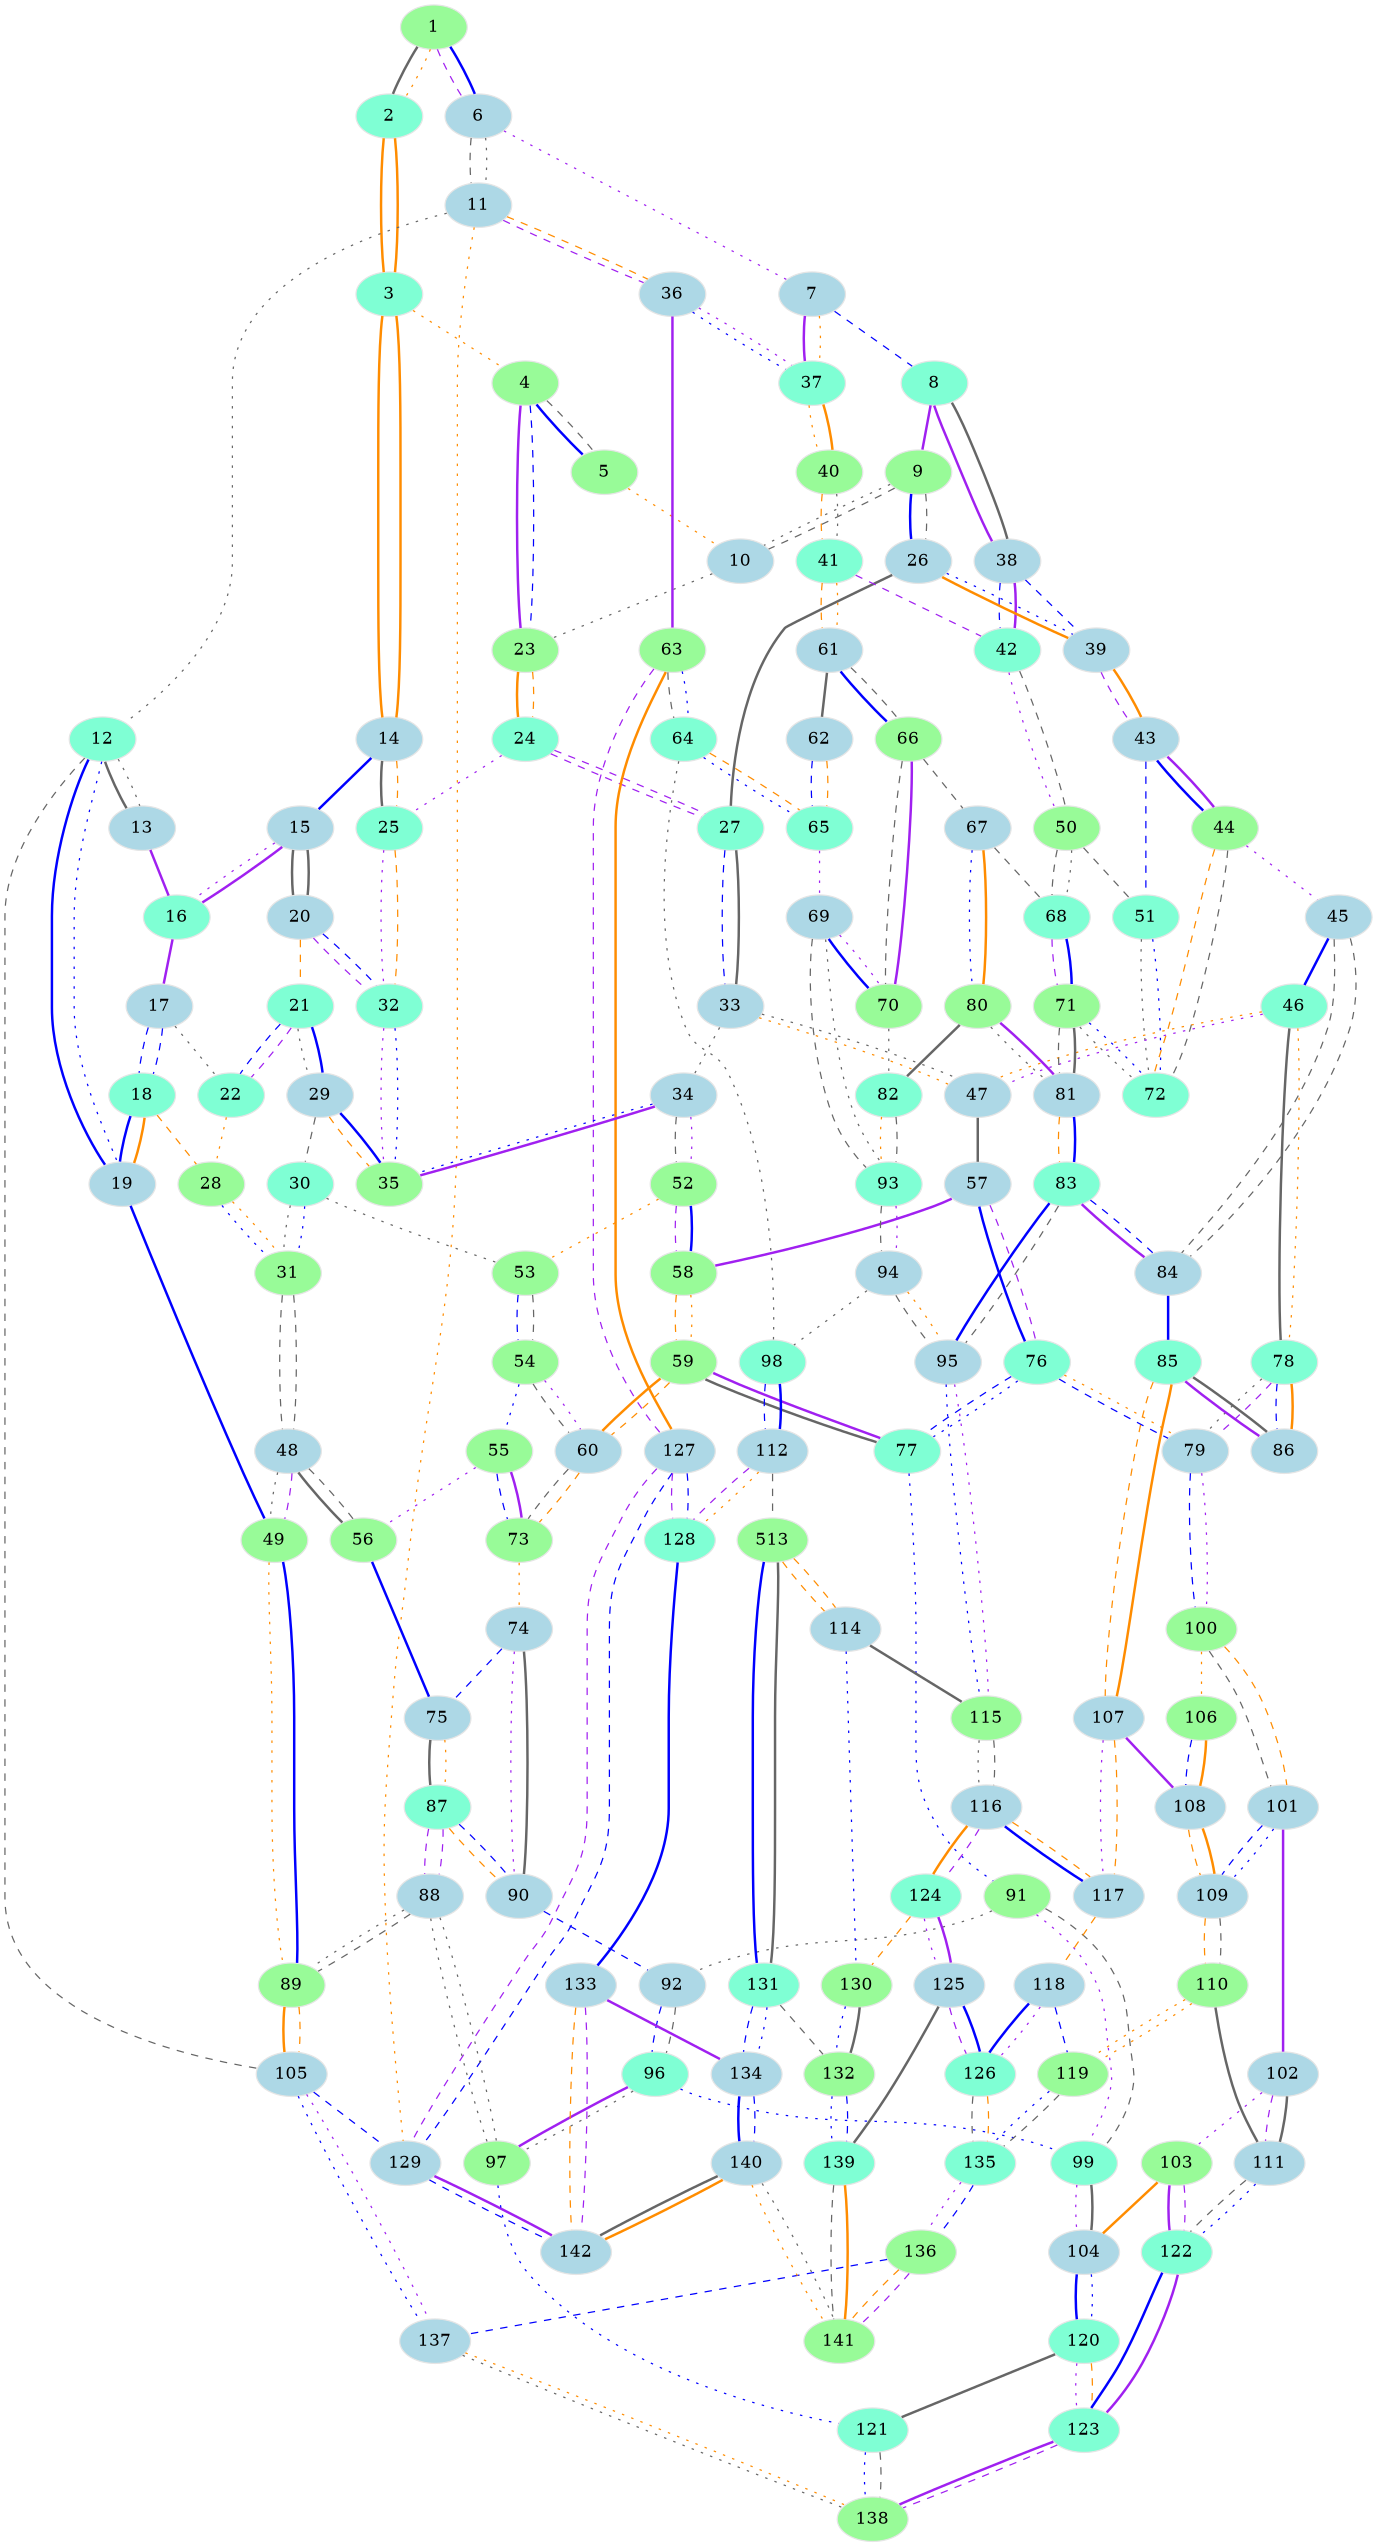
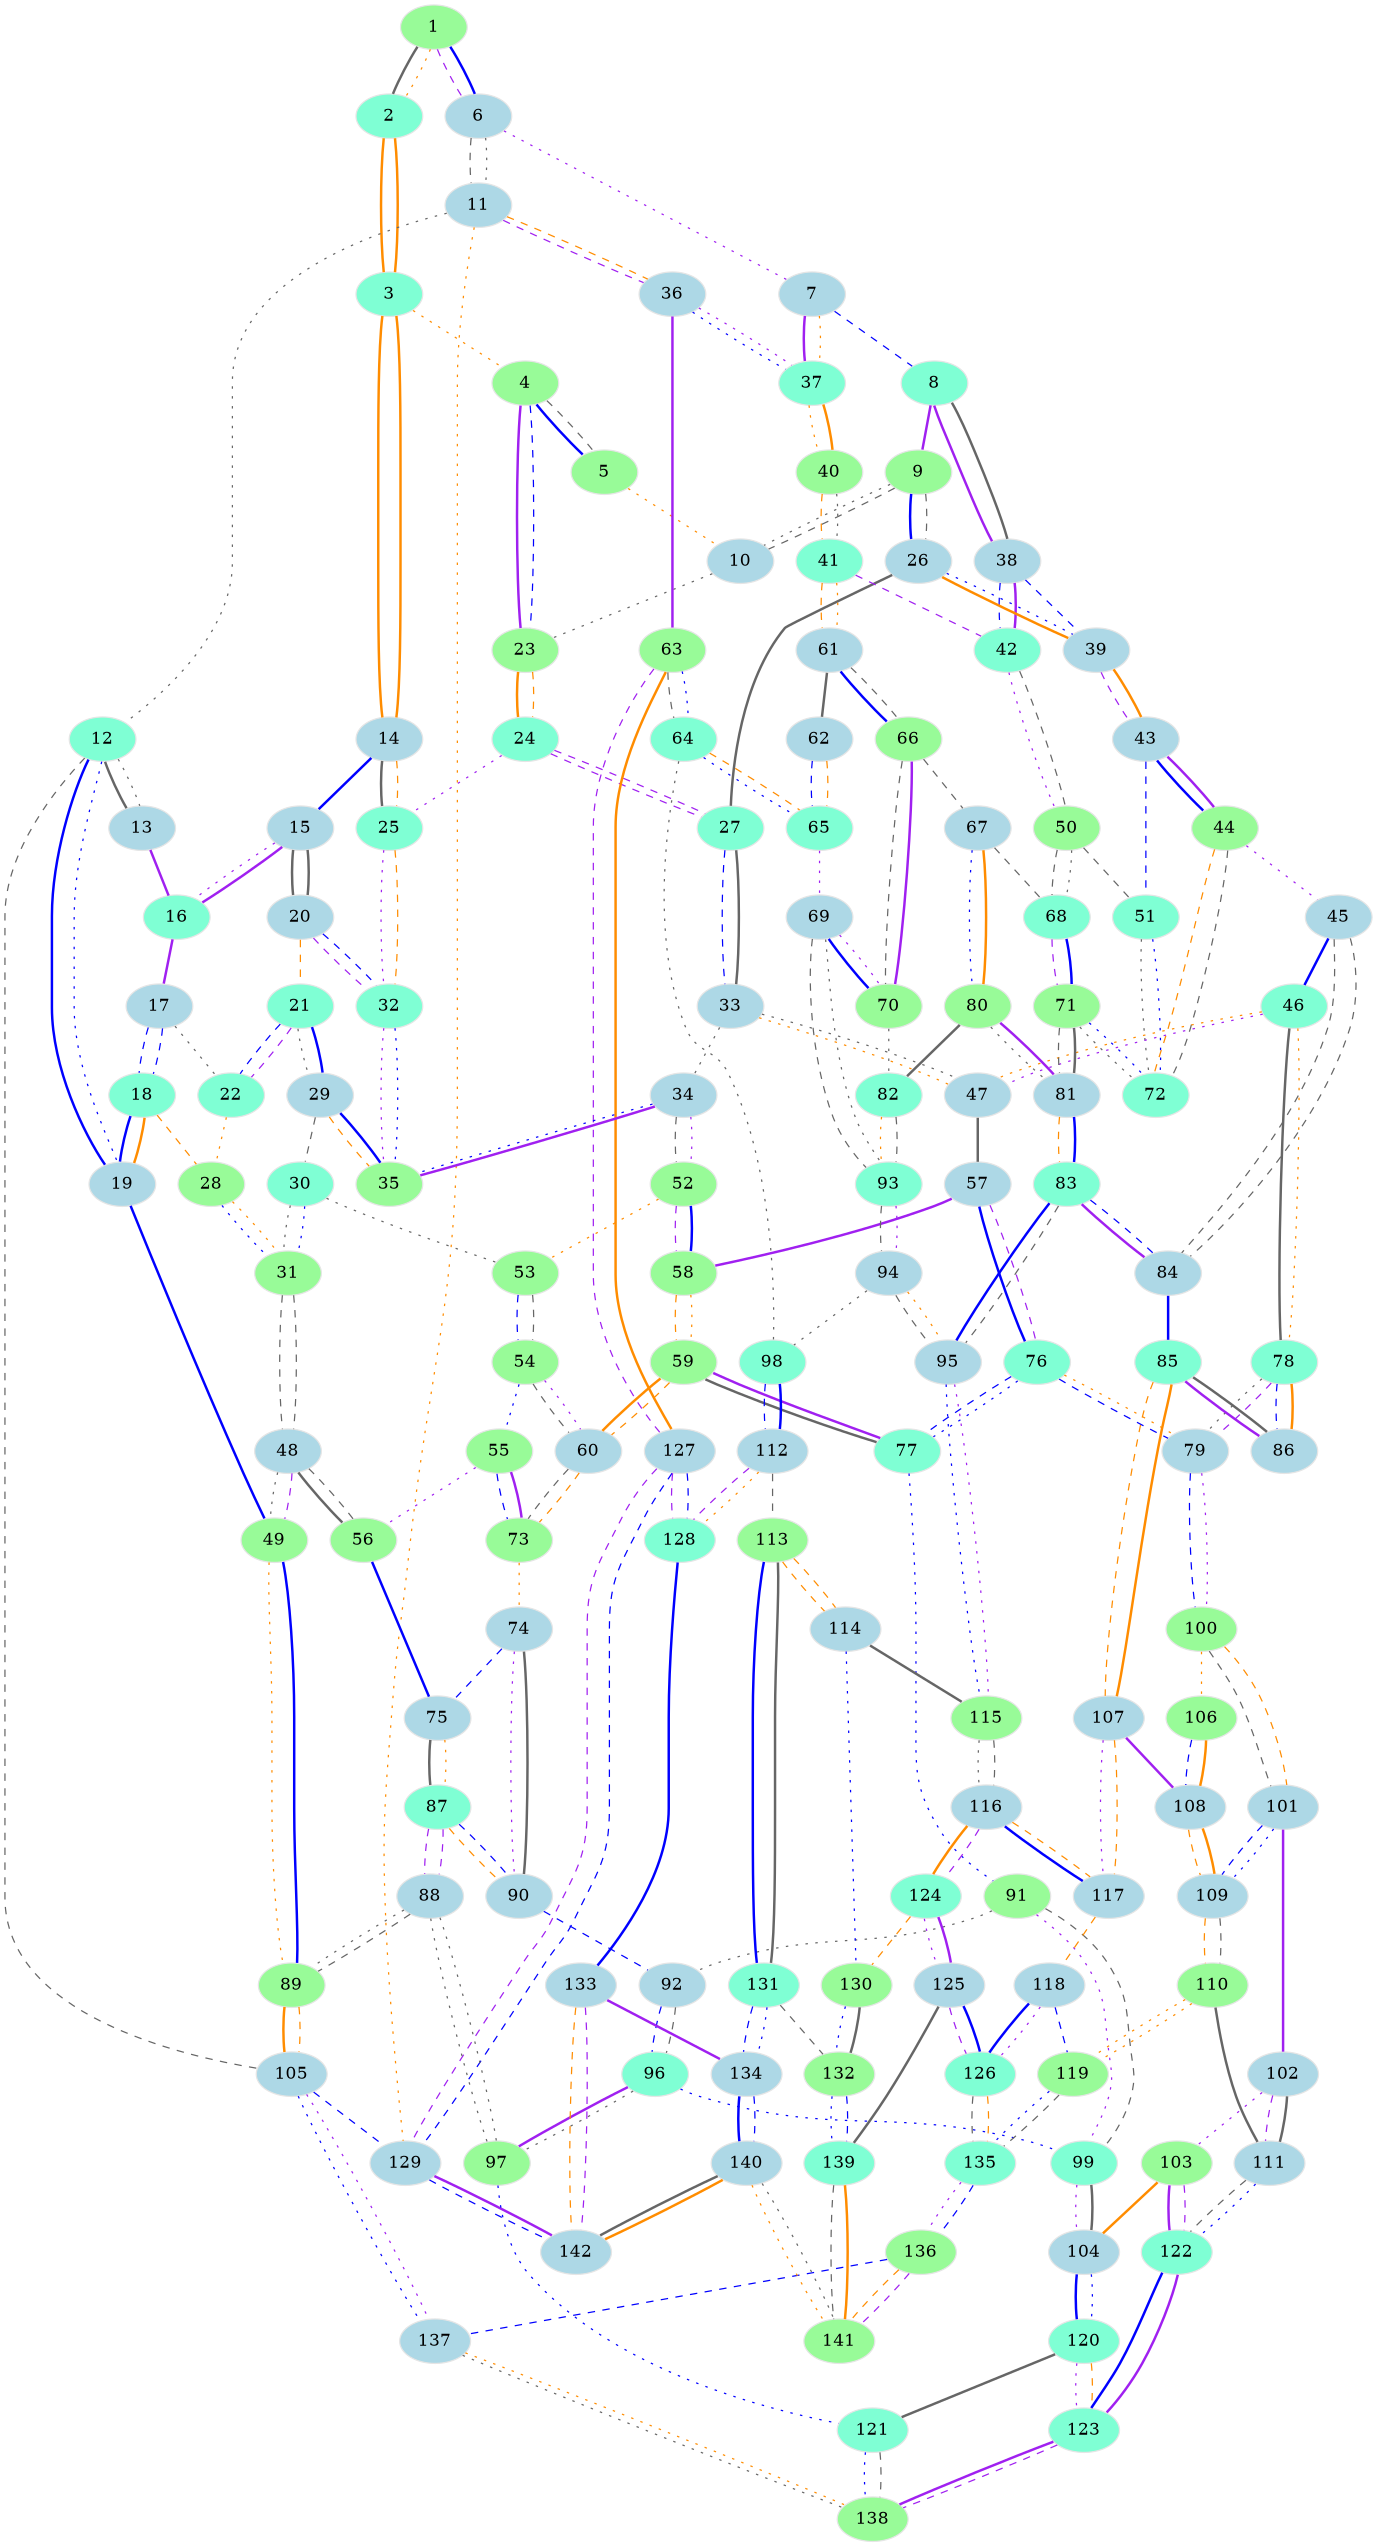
(773, 1540) -> (773, 1540)
